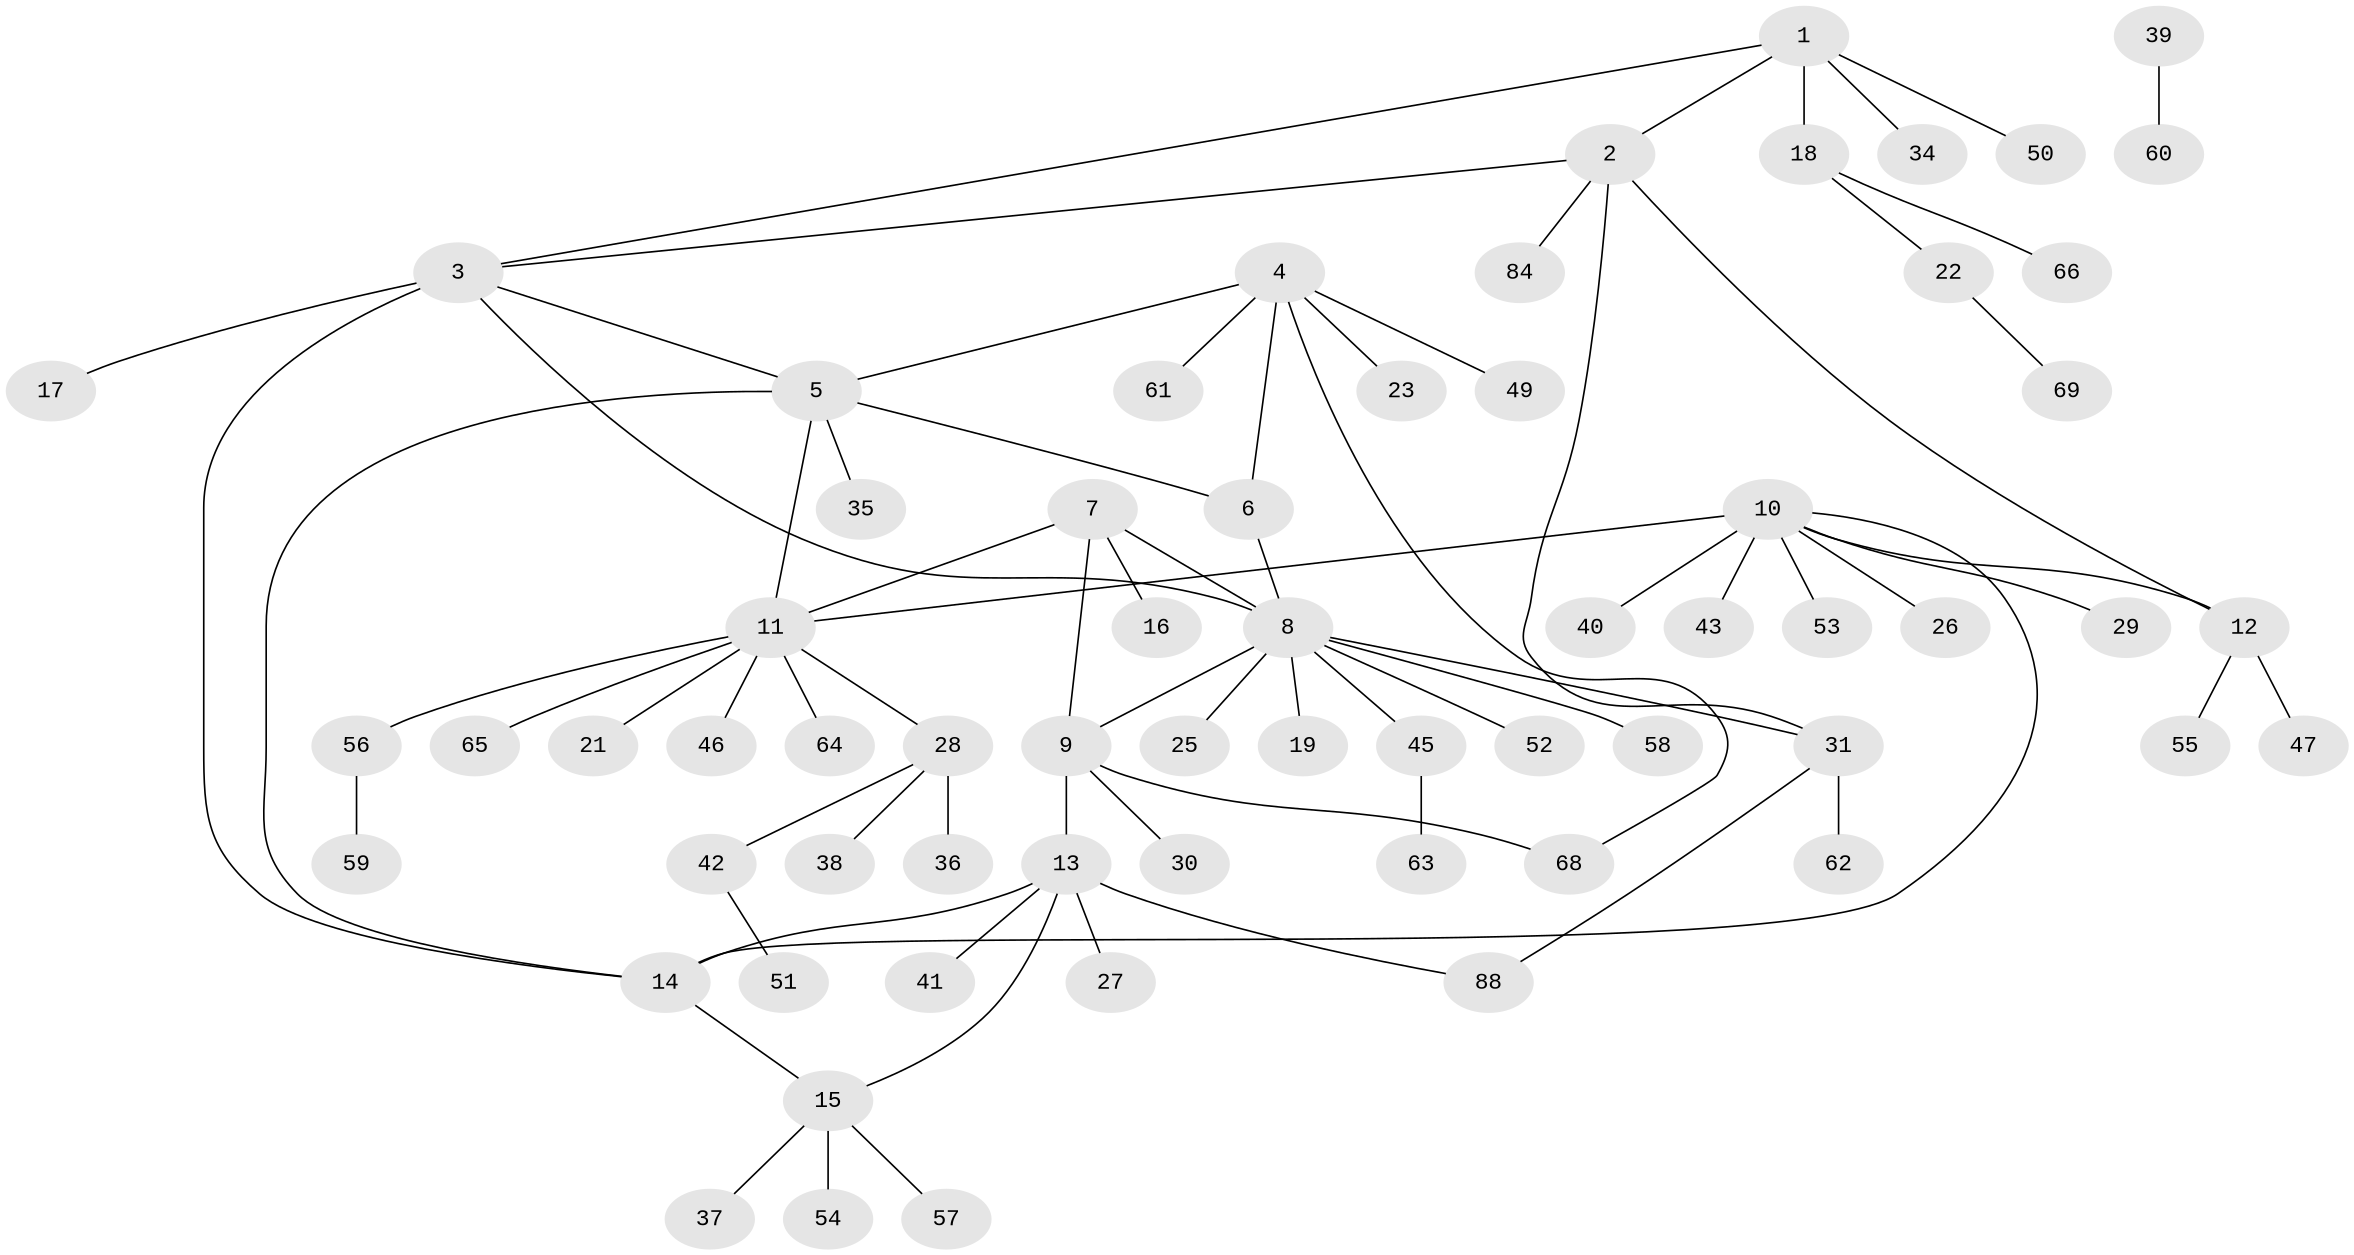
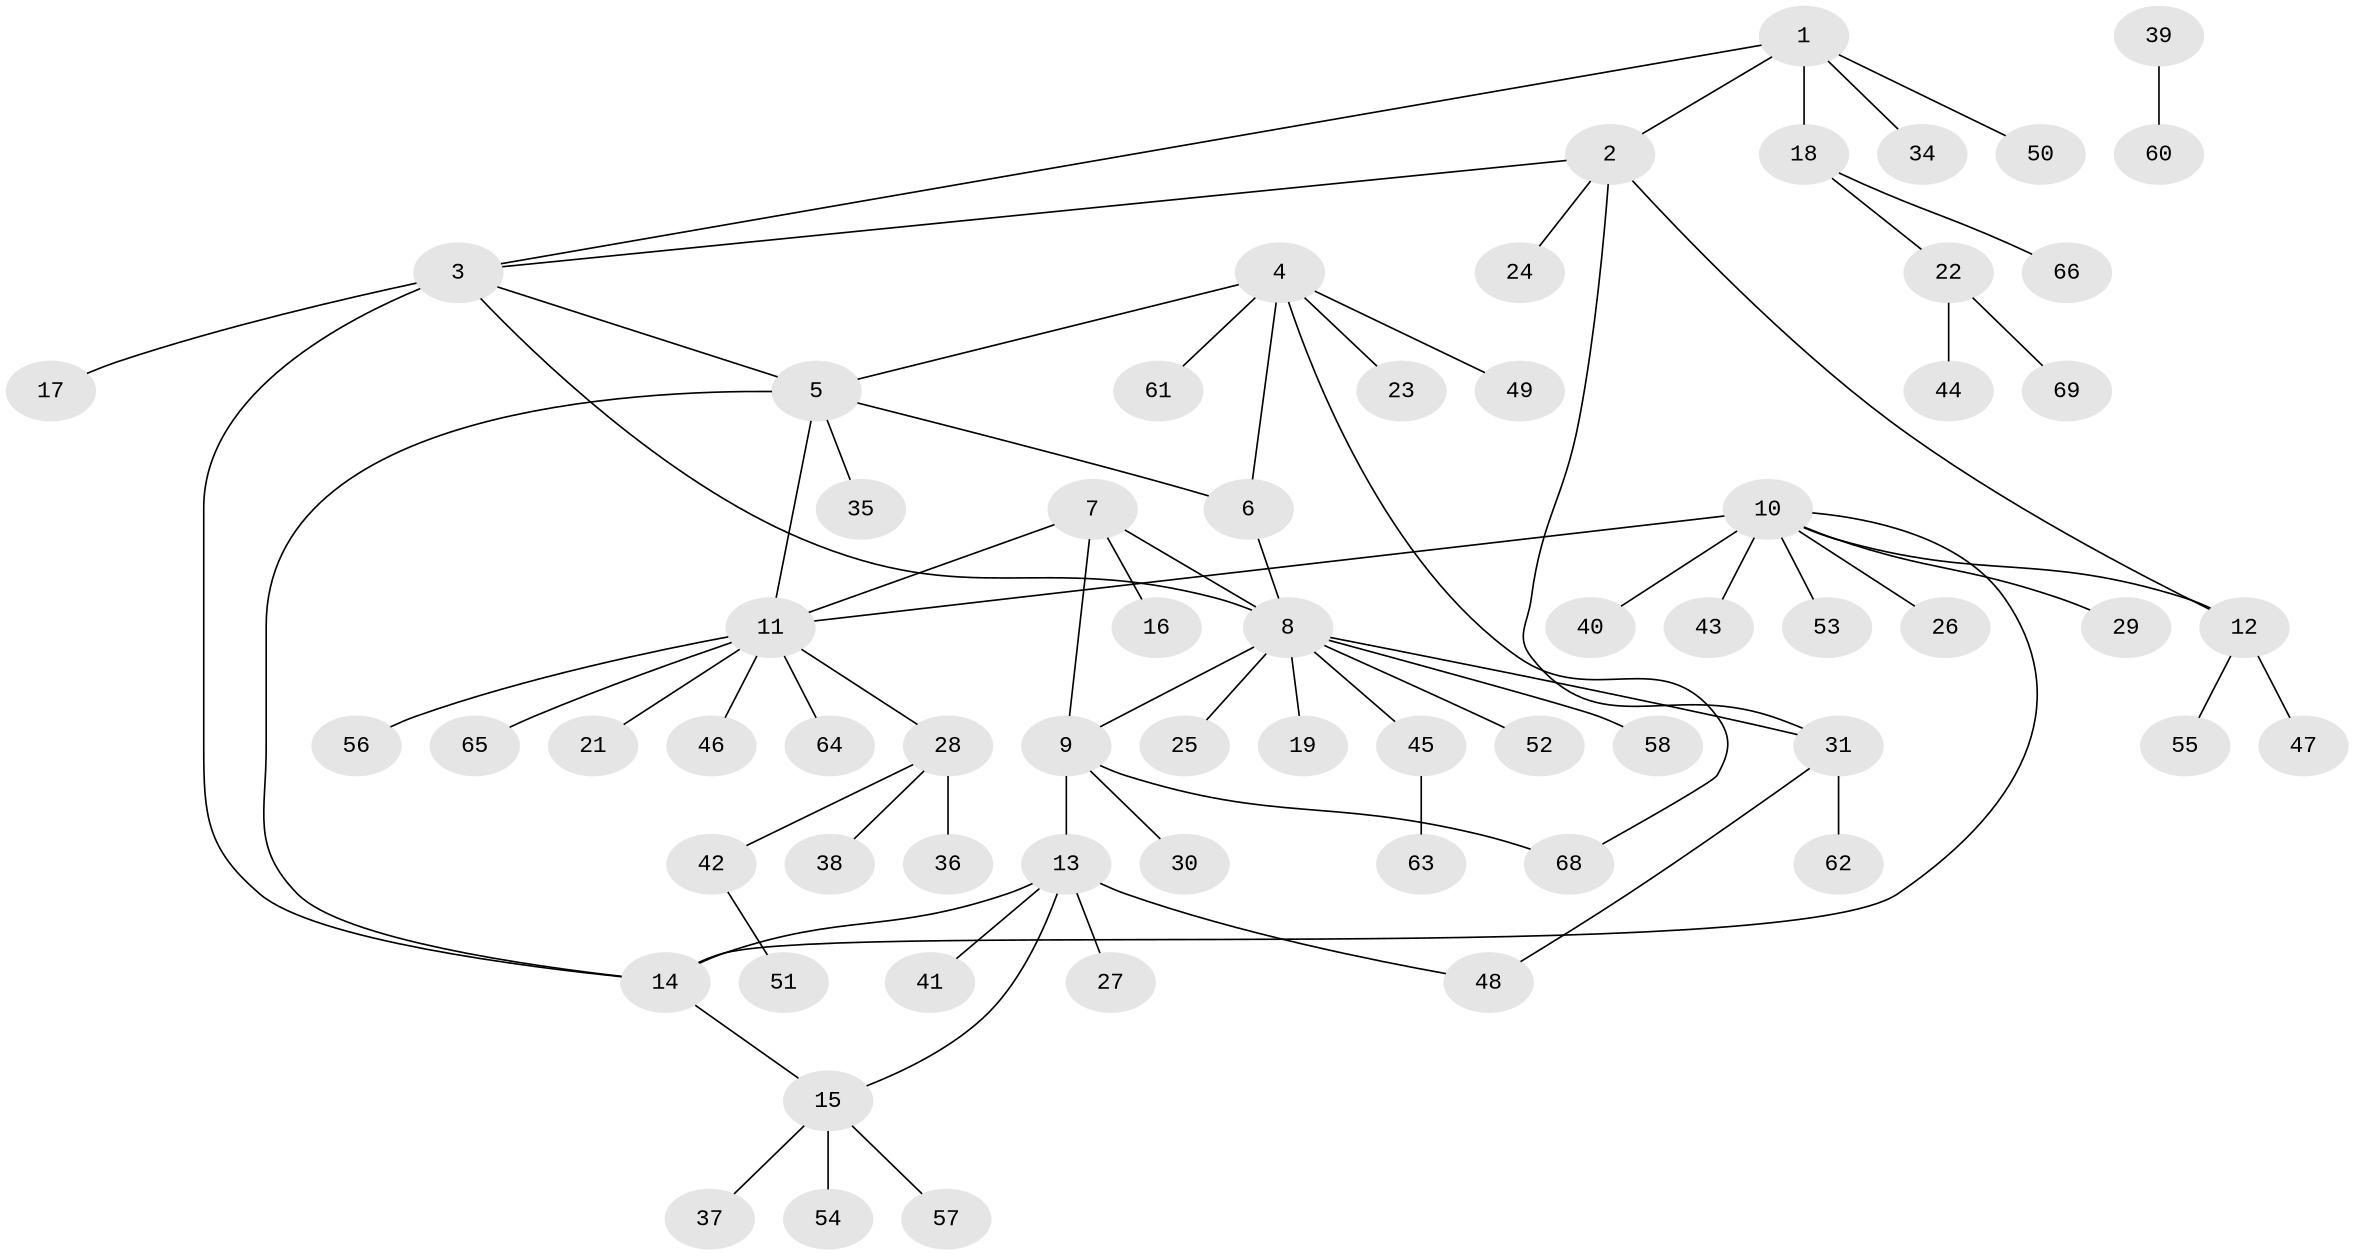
(1520, 273) -> (1520, 273)
none -> (1949, 391)
(357, 864) -> none
(1489, 983) -> (1489, 983)
